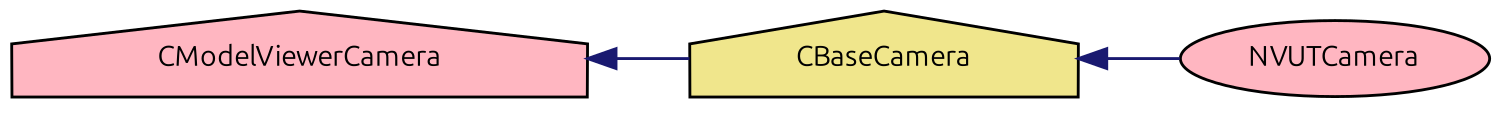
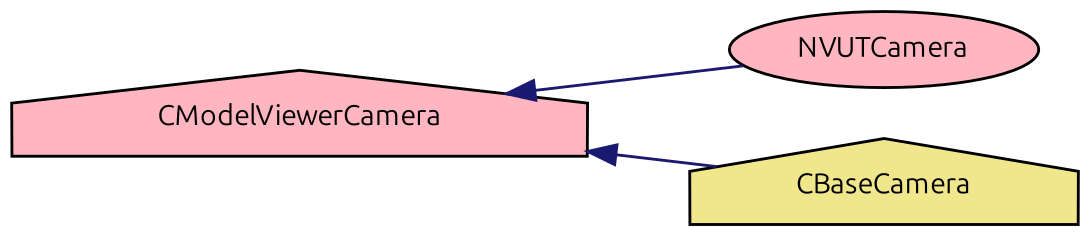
(1143, 59) -> (639, 78)
